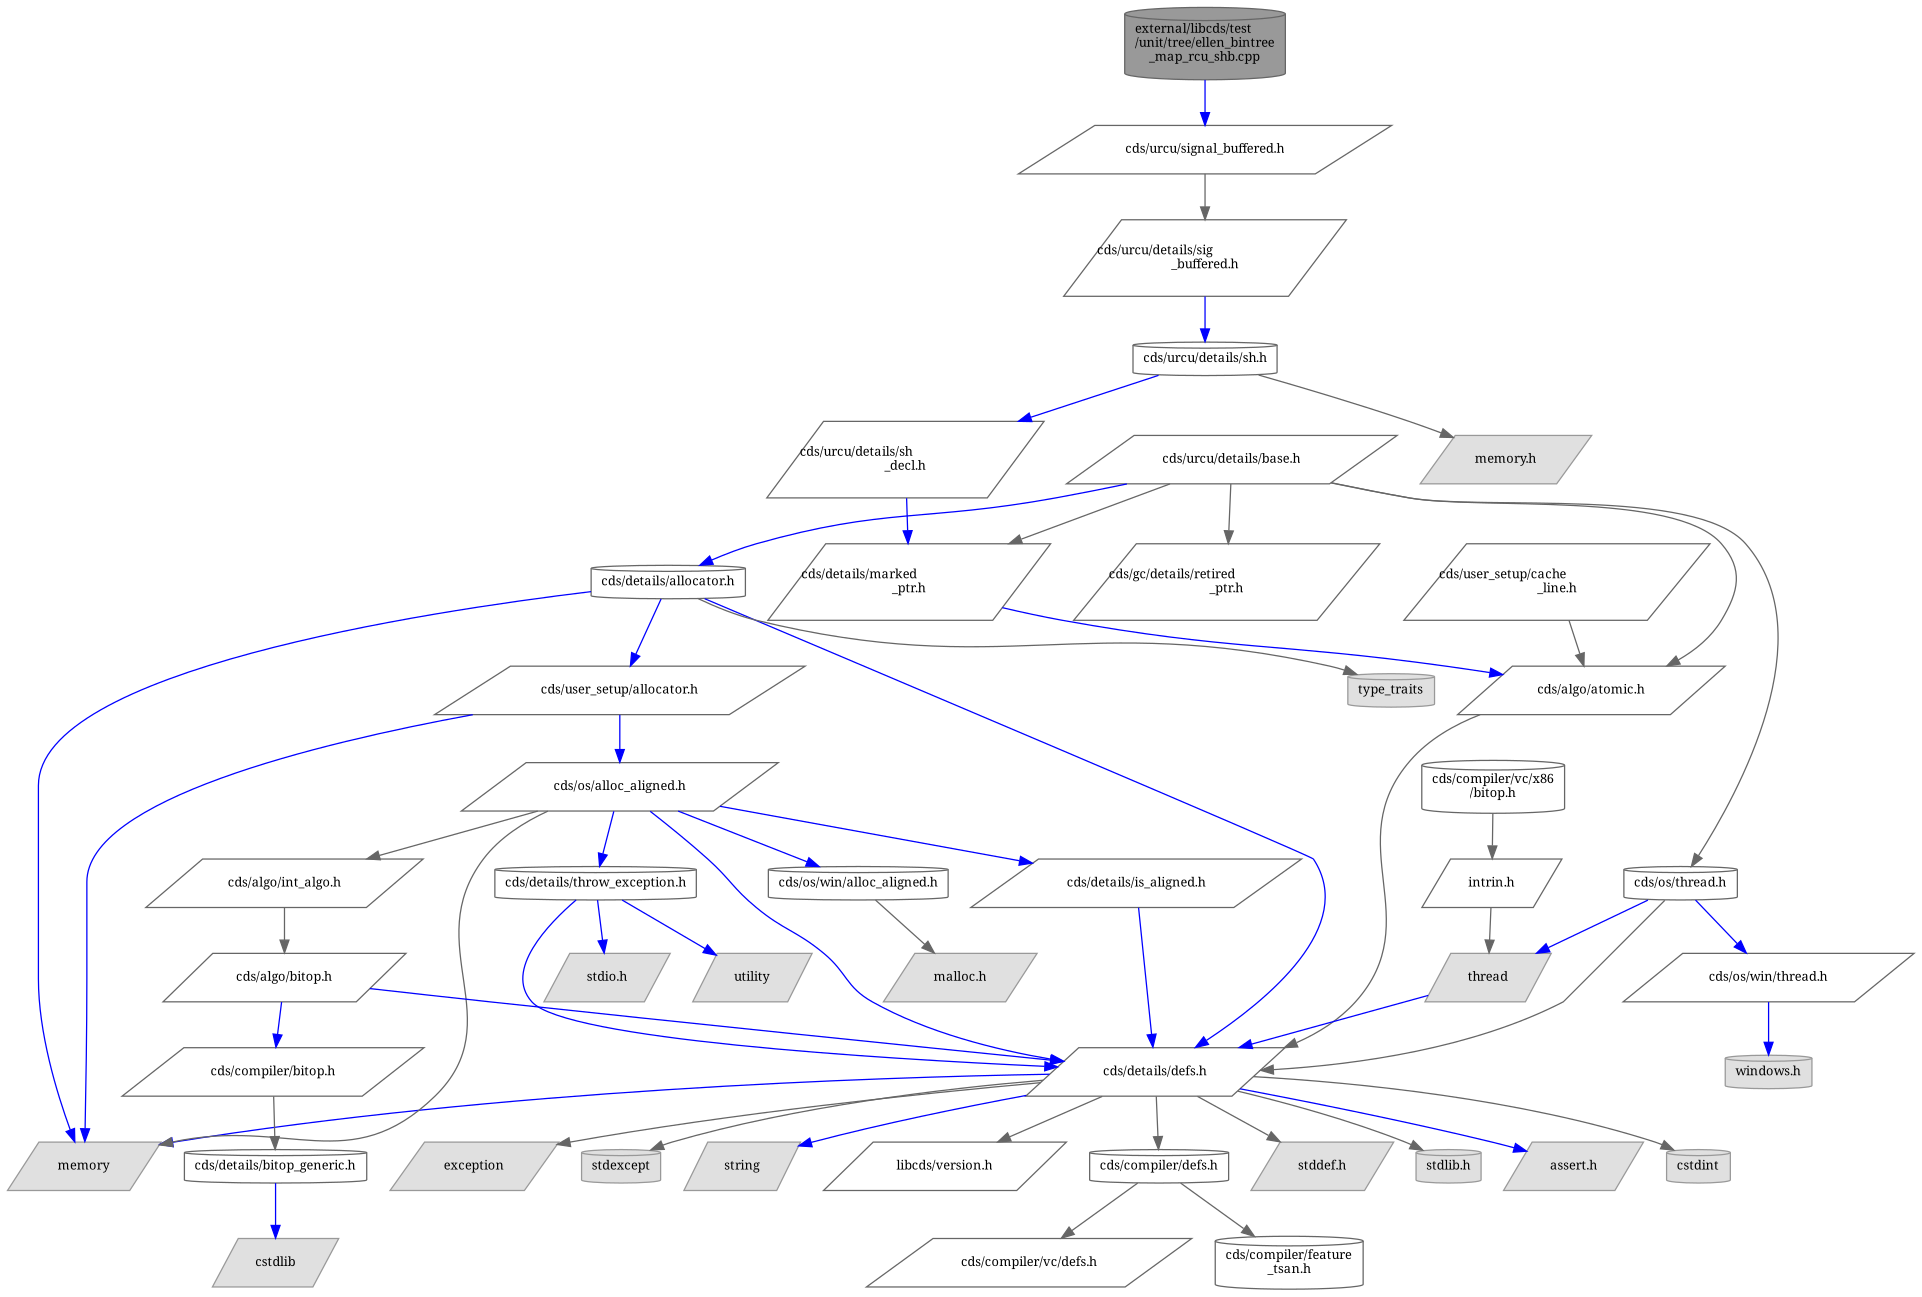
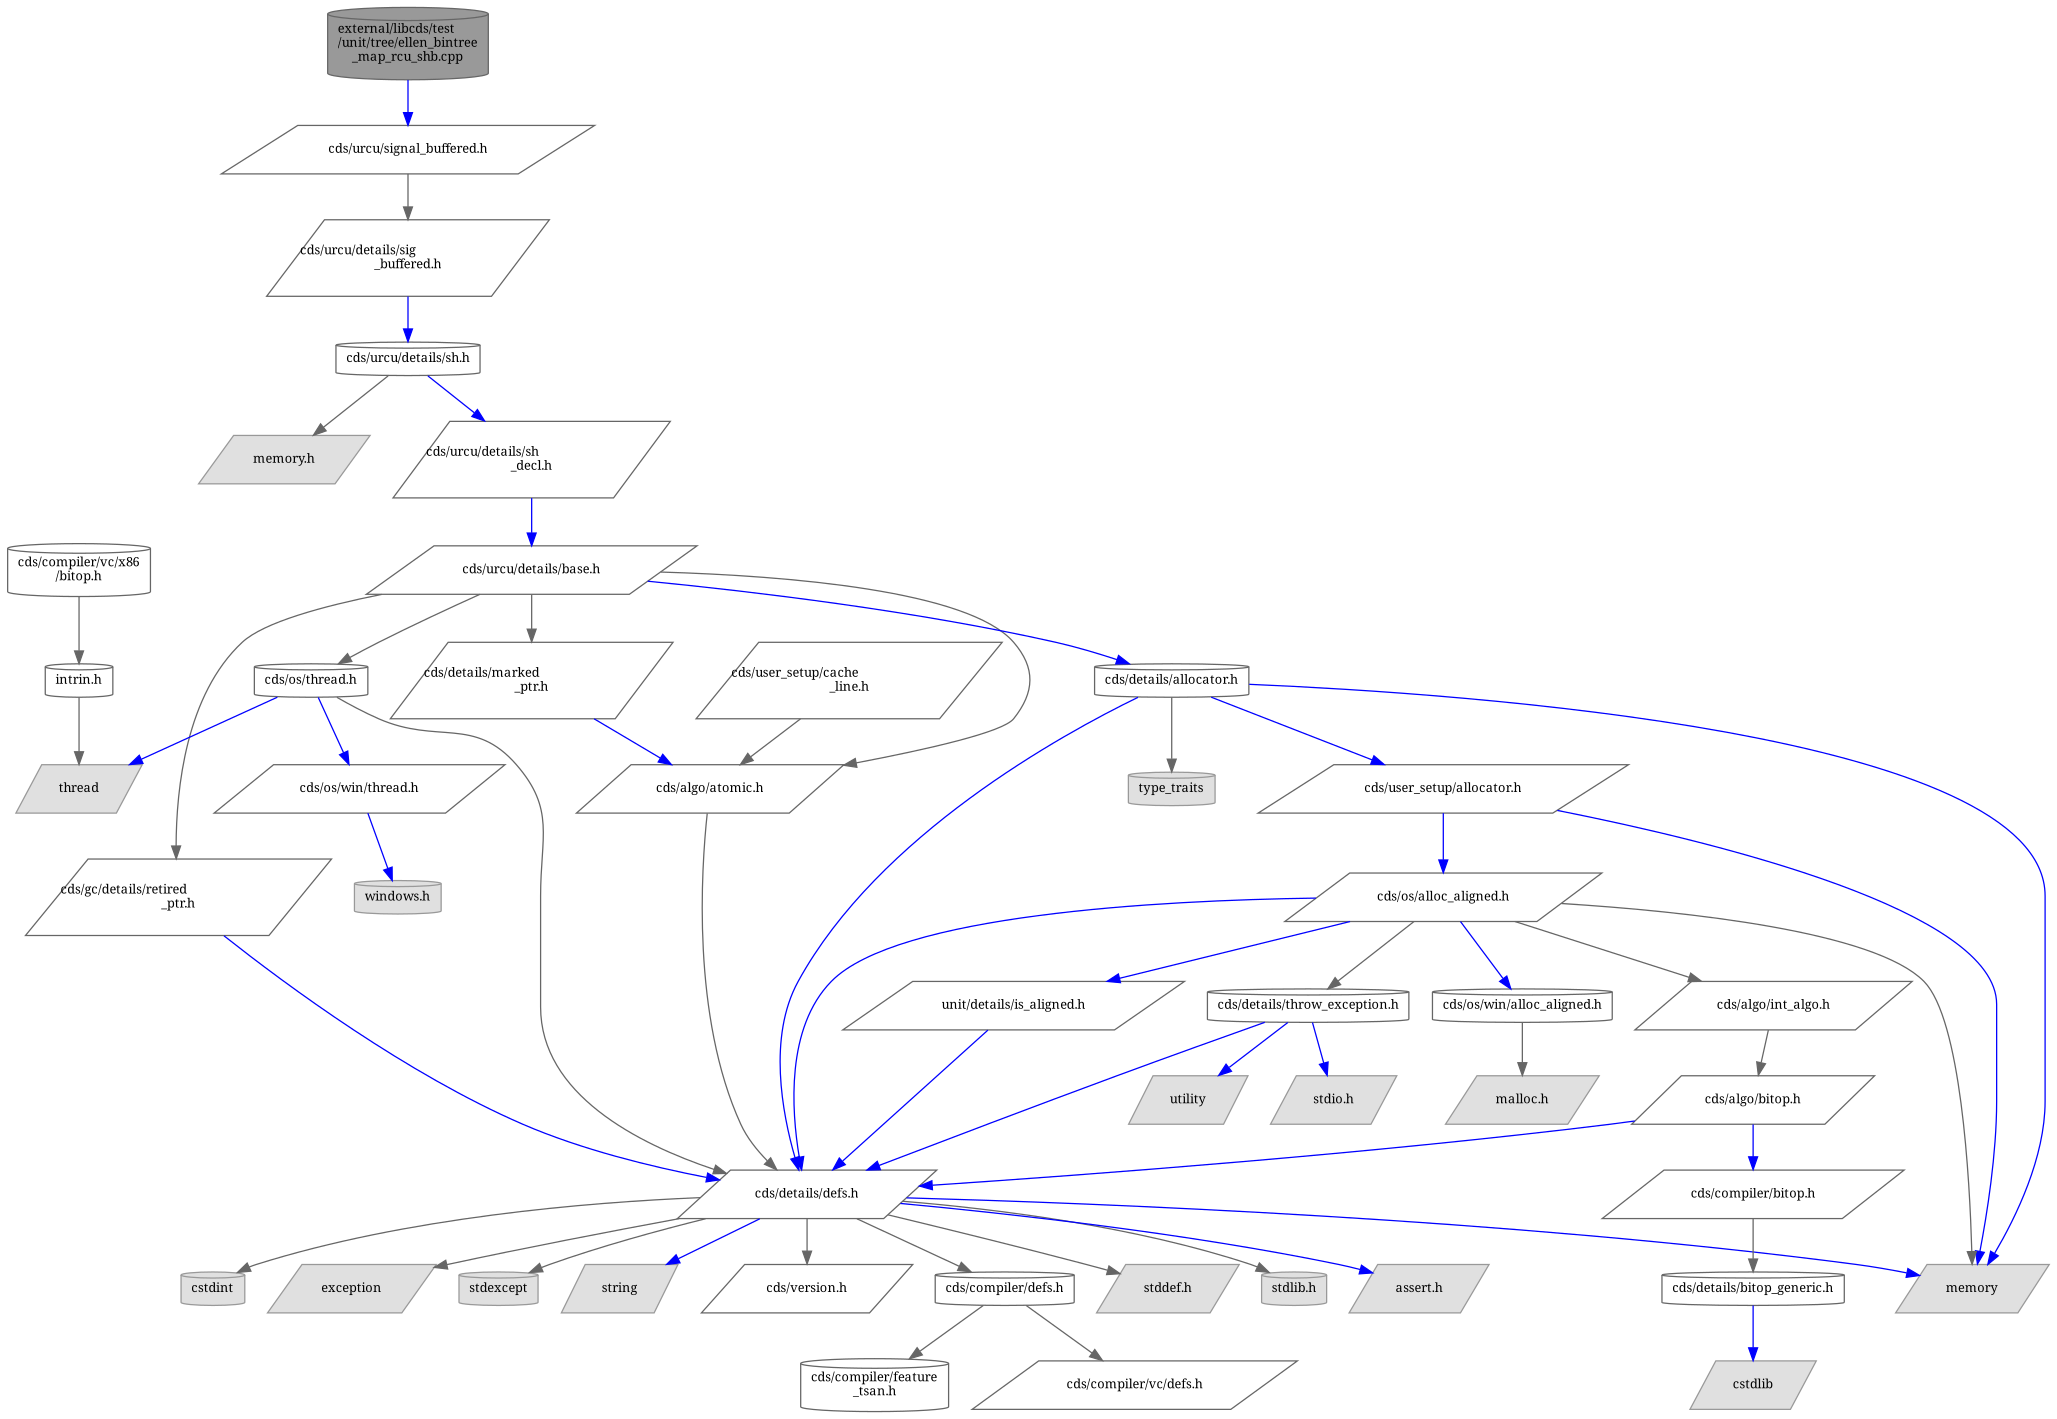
(907, 508) -> (532, 515)
(608, 833) -> (1376, 951)
(1136, 883) -> (1014, 1006)
(1492, 883) -> (79, 681)
(1353, 1016) -> (450, 1088)
(945, 1166) -> (807, 1289)
